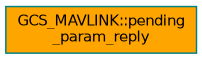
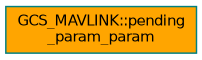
(101, 30) -> (101, 30)
